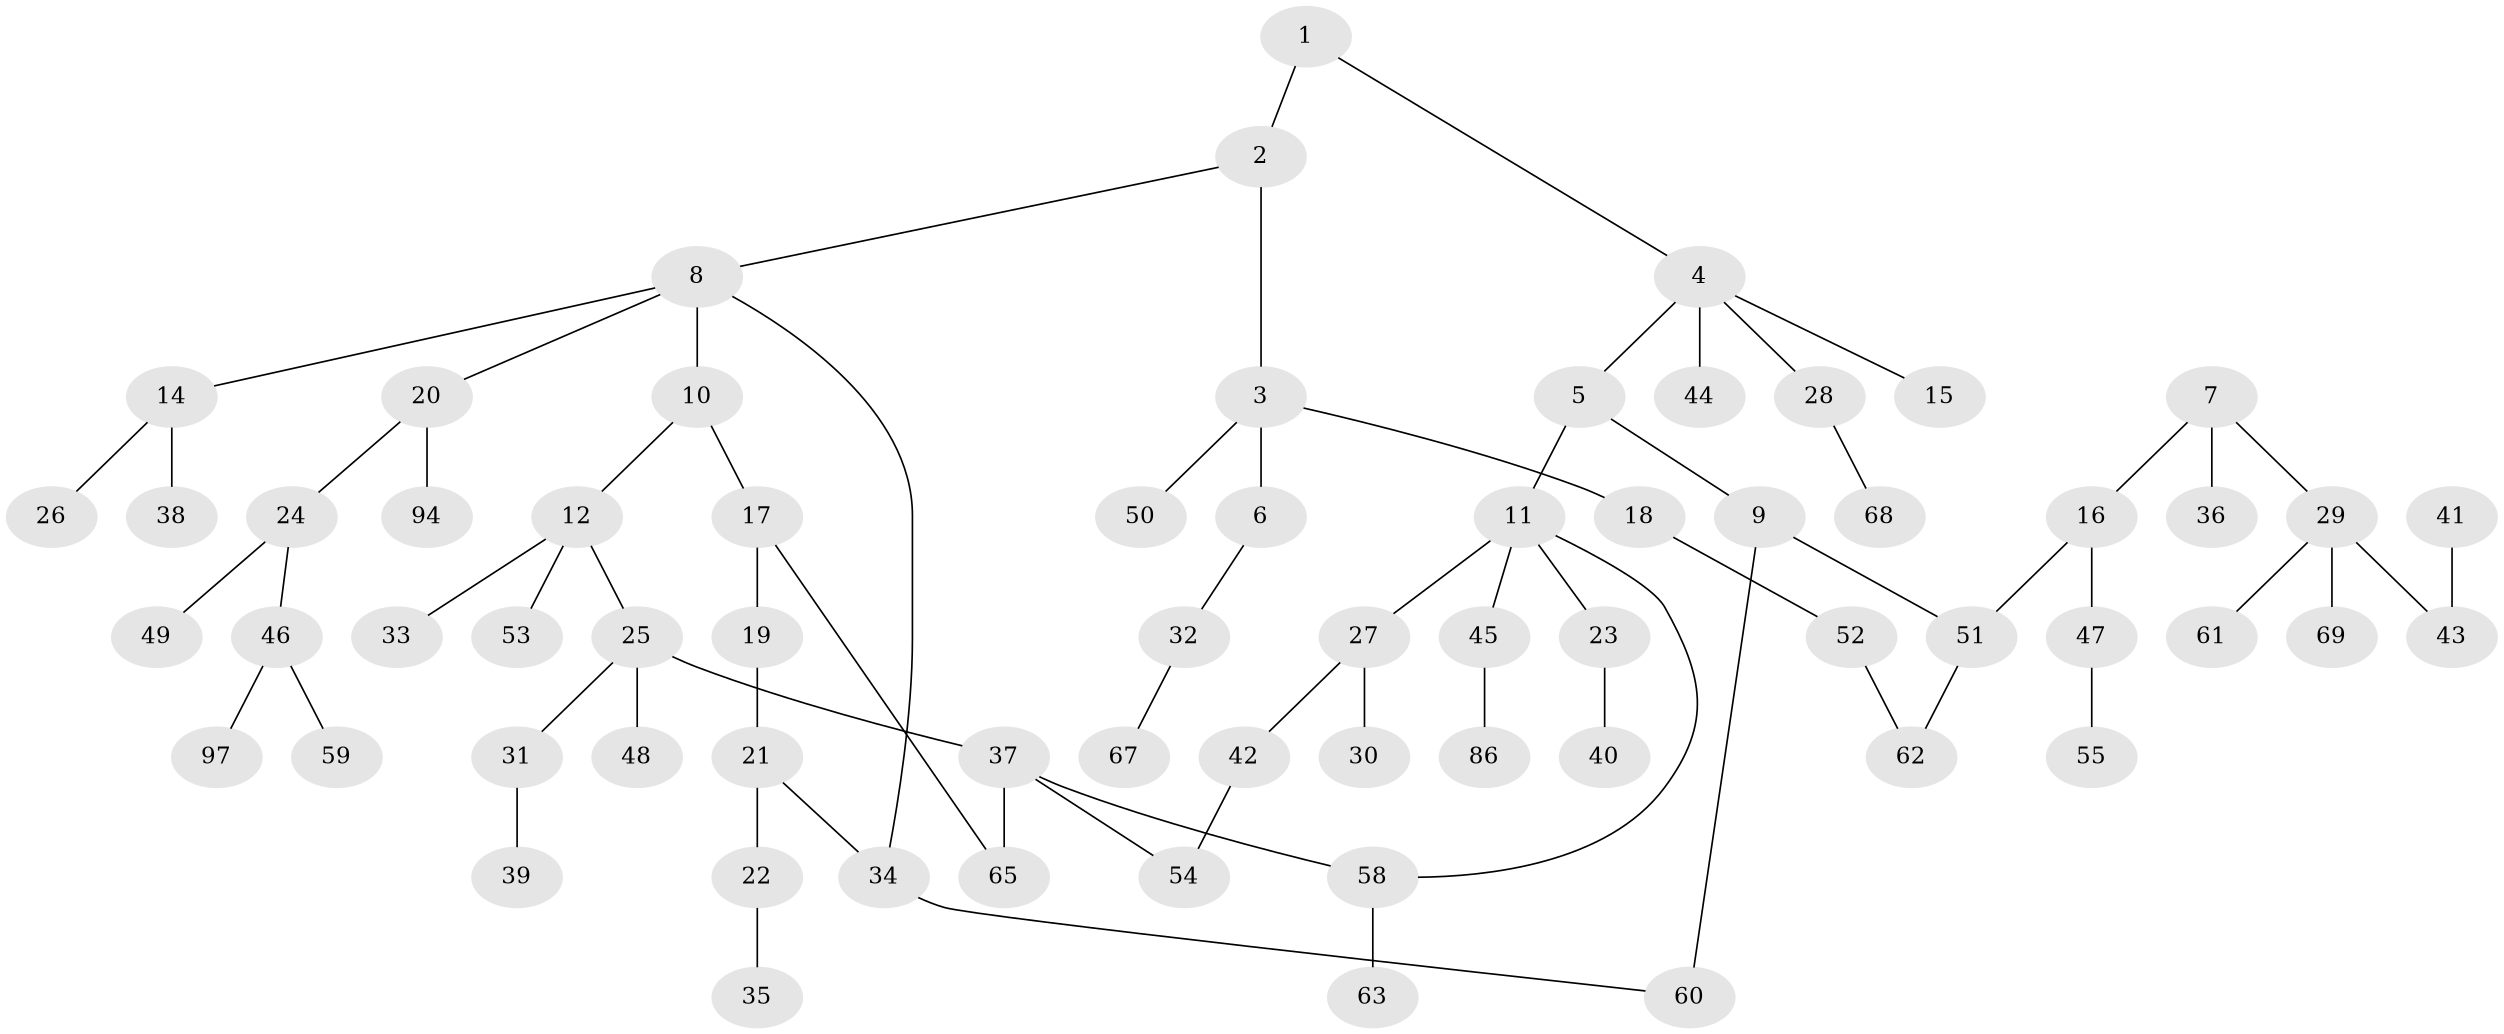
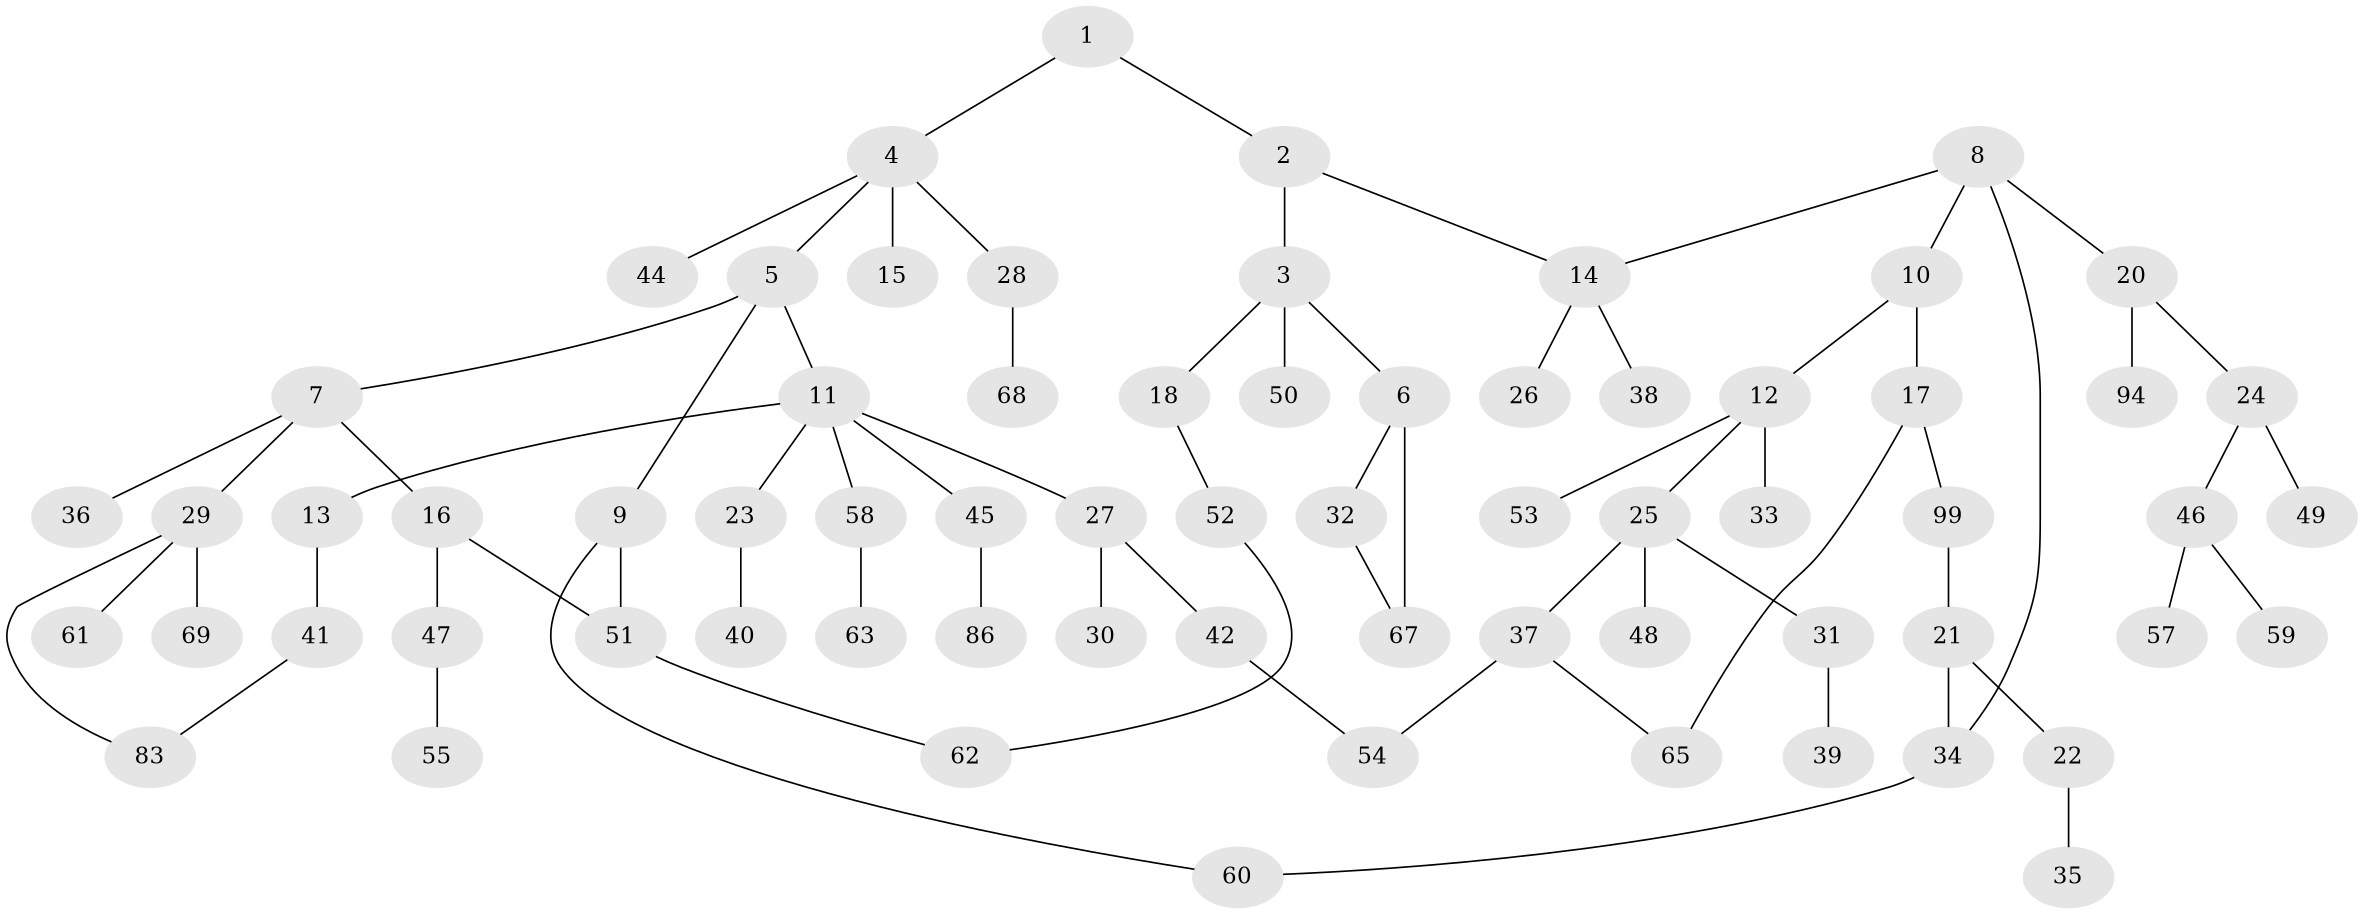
(979, 217) -> (1435, 217)
none -> (552, 352)
none -> (317, 517)
none -> (1405, 517)
(757, 637) -> (1948, 517)
(2452, 637) -> (150, 757)
(217, 757) -> (2162, 637)
(1183, 827) -> none
